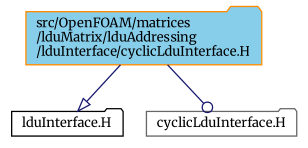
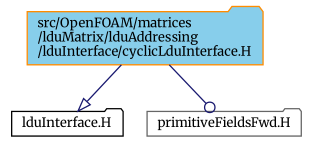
(222, 124) -> (224, 124)
